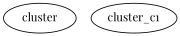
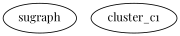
(40, 18) -> (40, 18)
